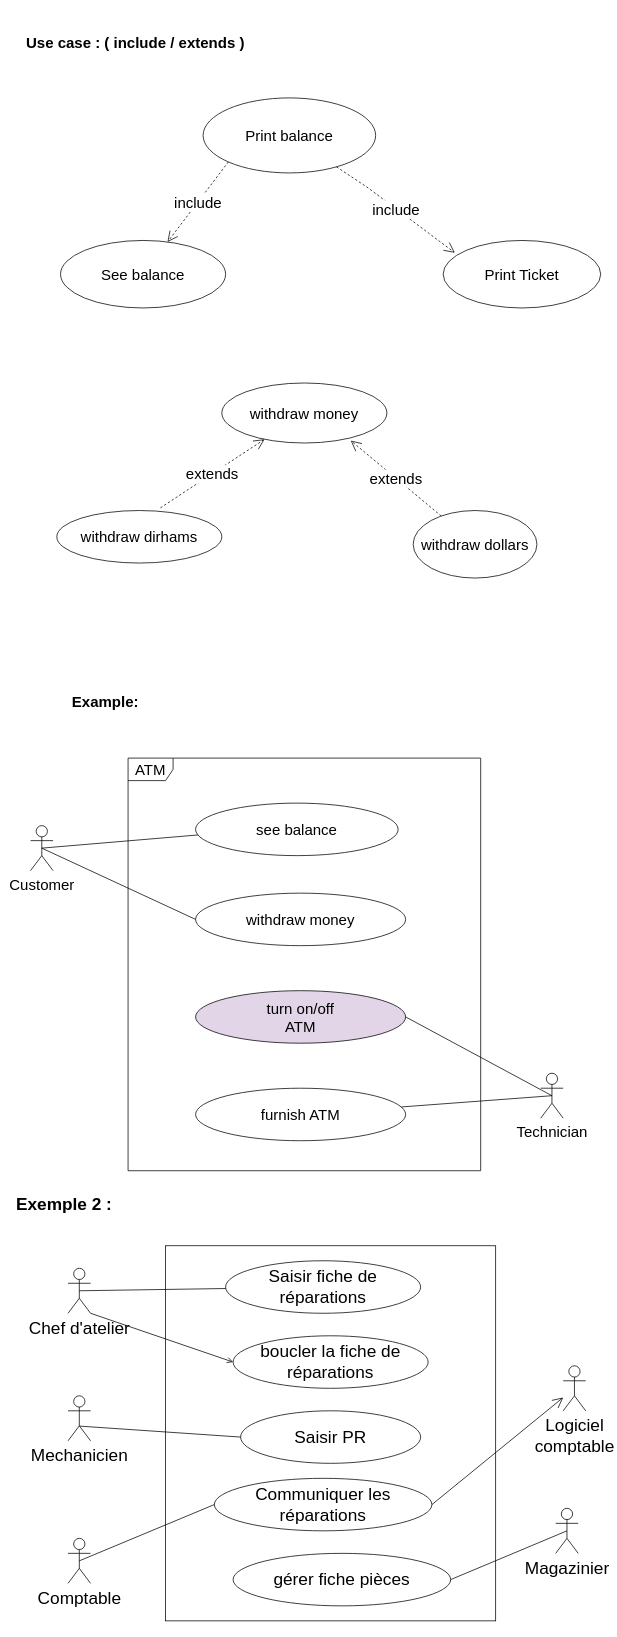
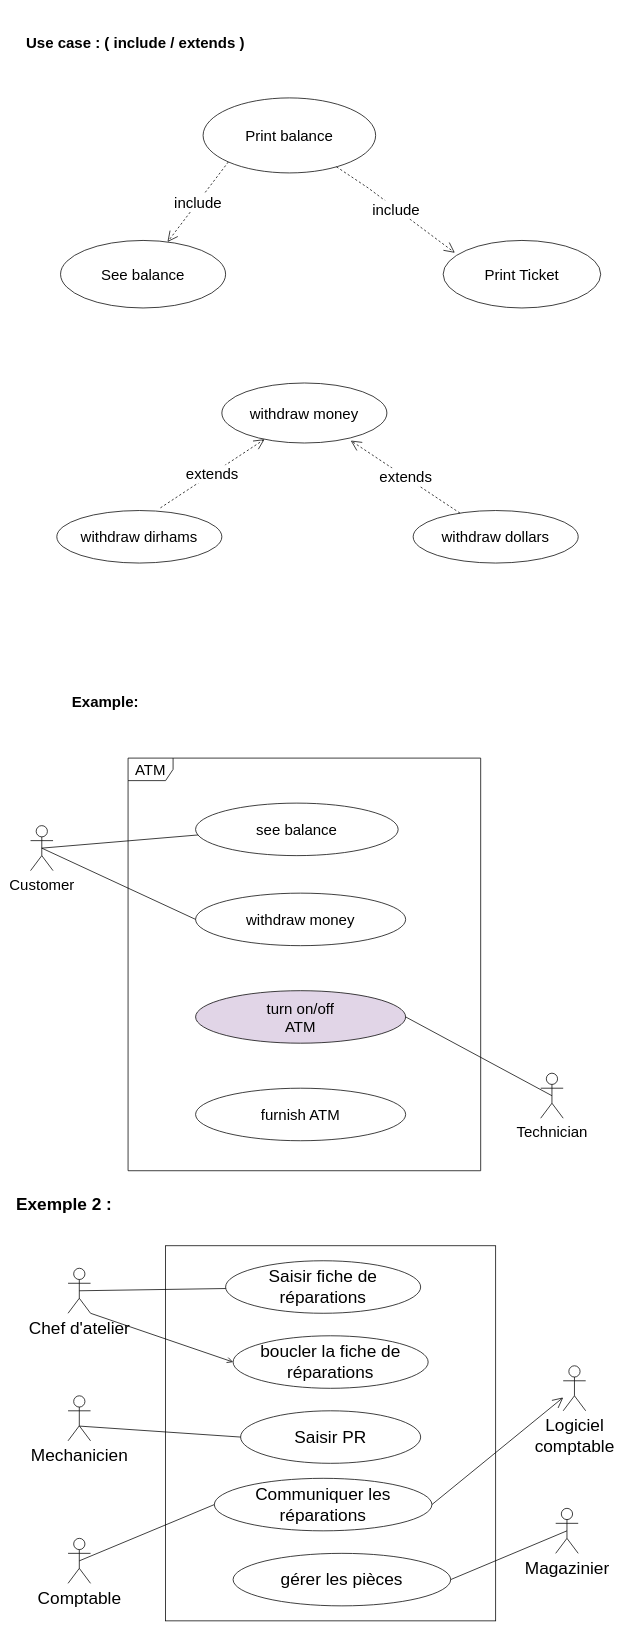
(475, 544) -> (495, 537)
(475, 1101) -> none
(342, 1579) -> (342, 1579)
